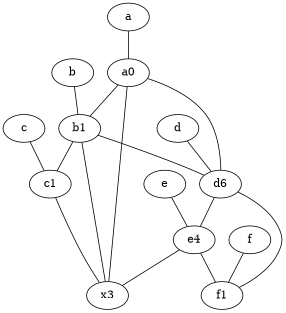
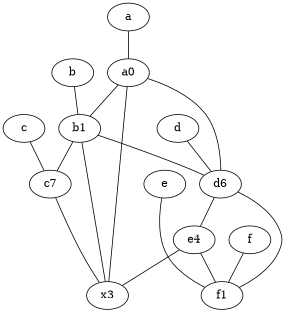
(50, 184) -> (50, 184)
(179, 212) -> (165, 251)
